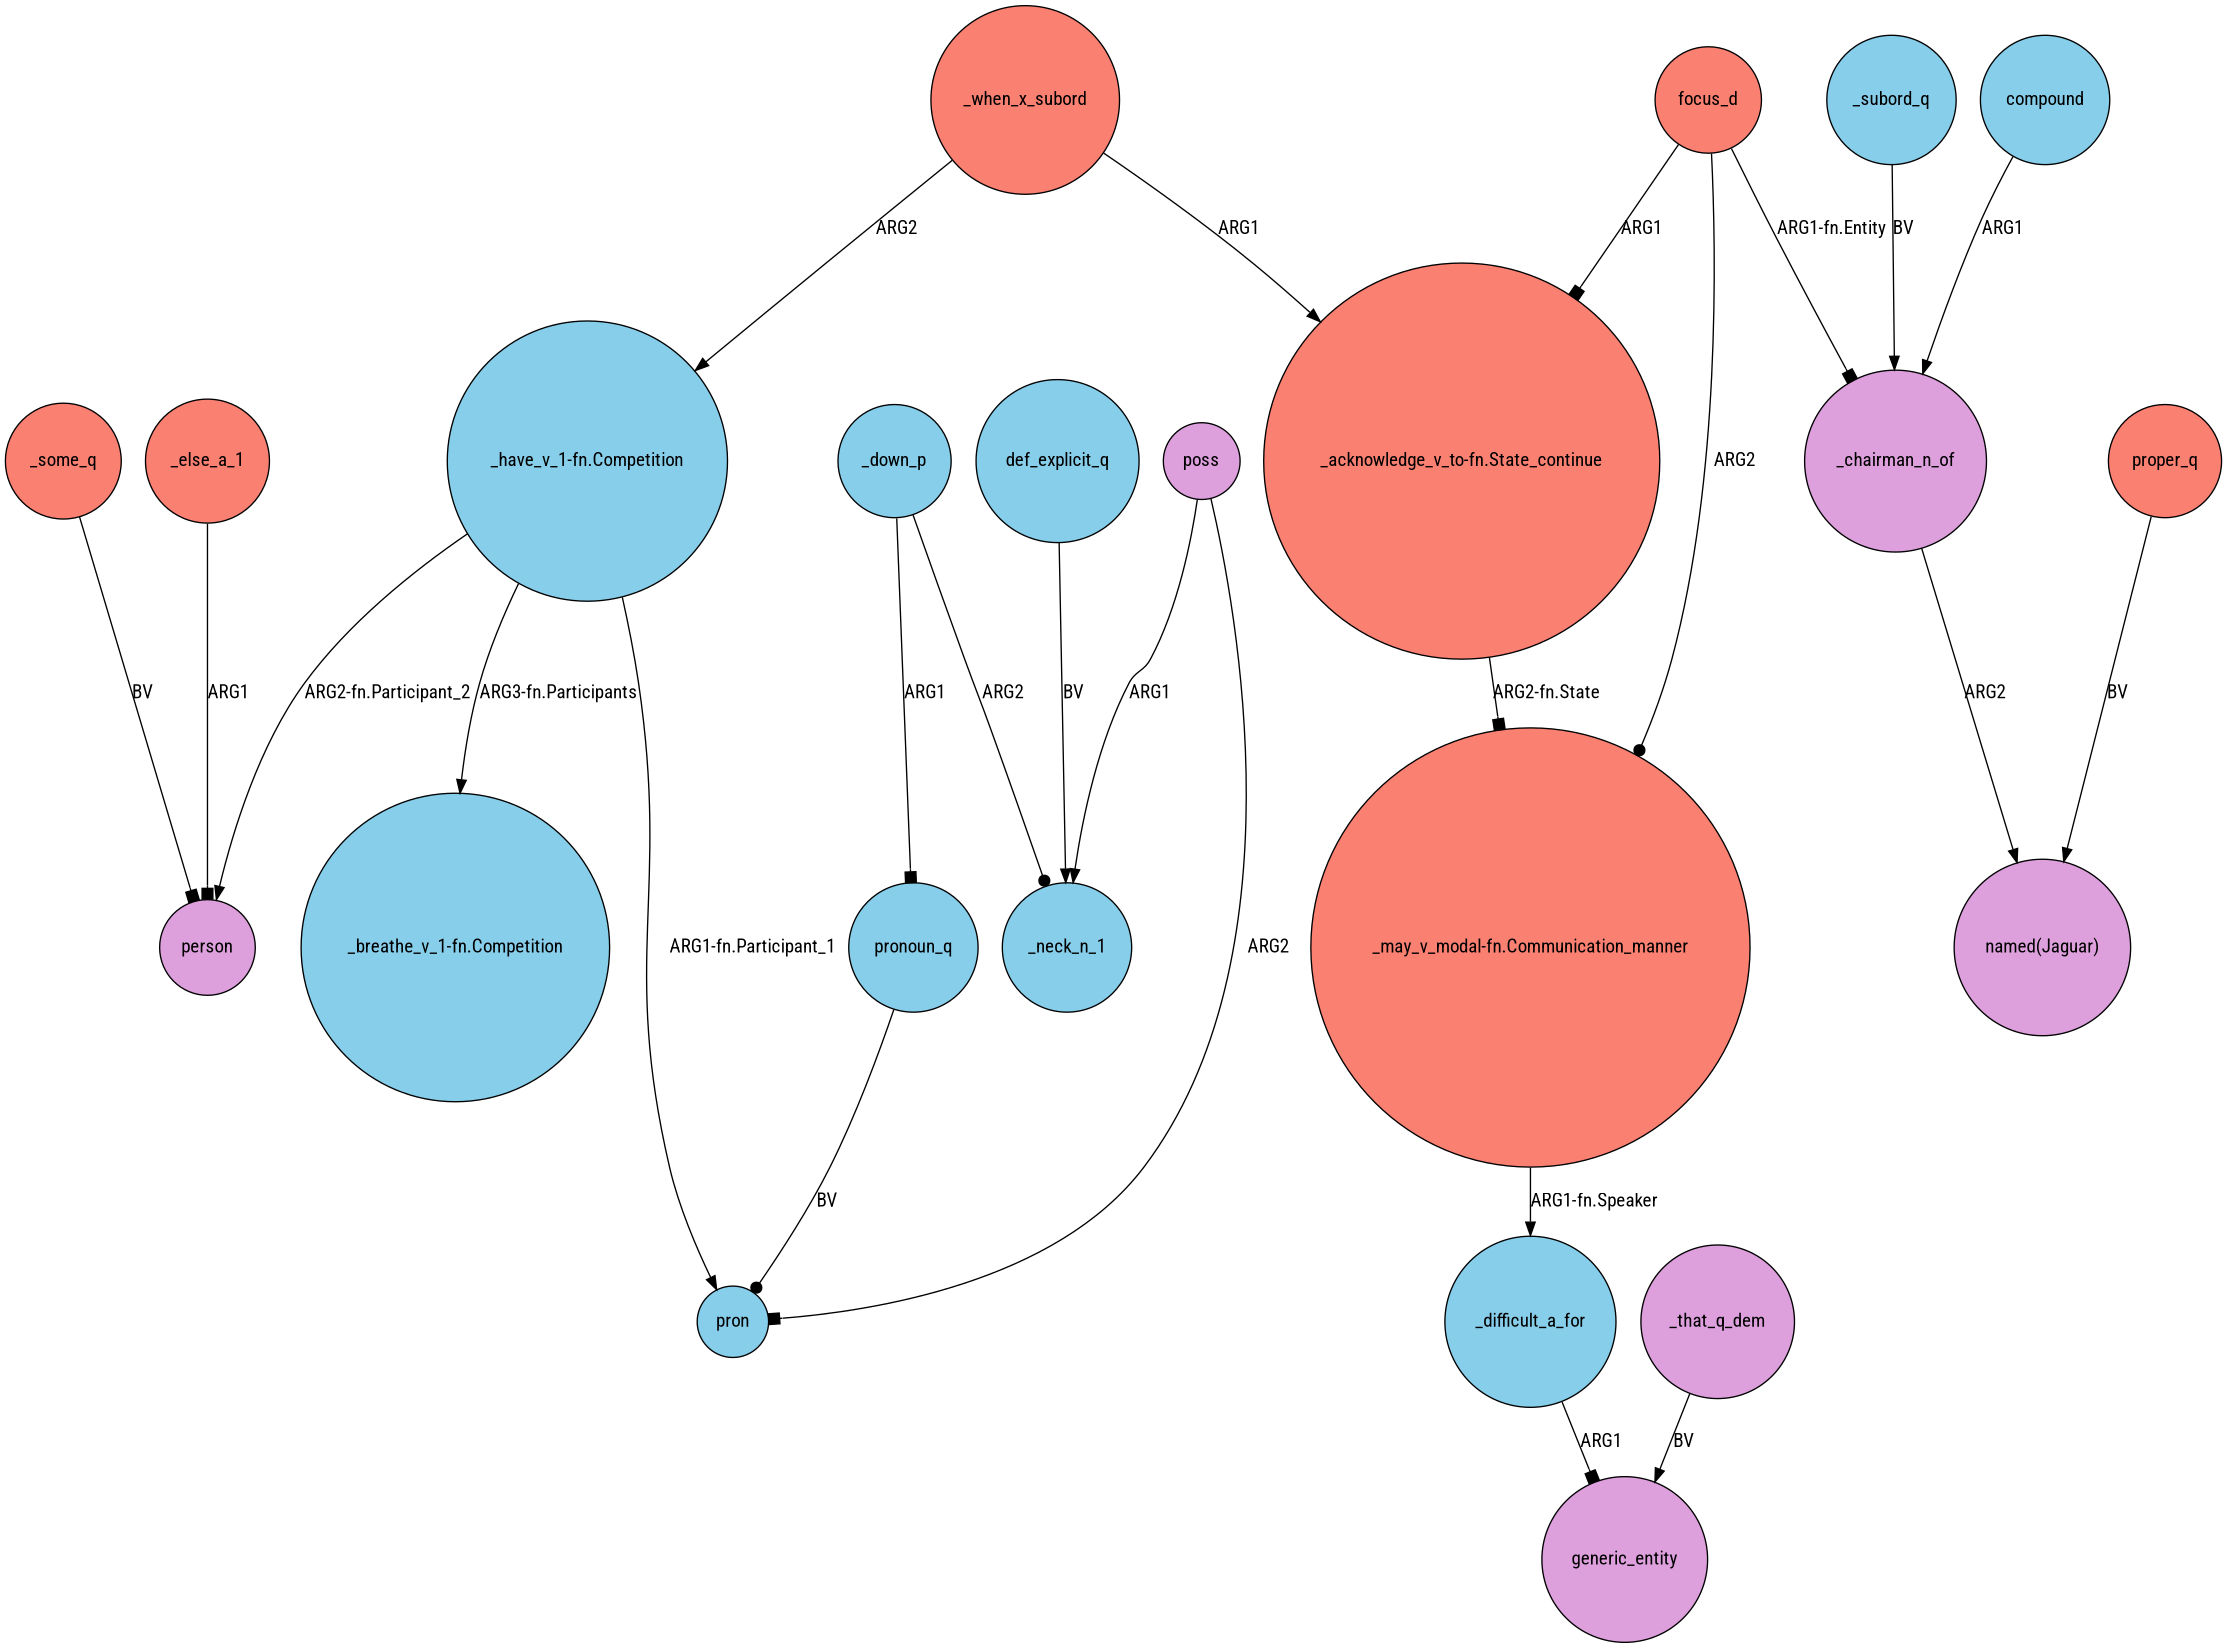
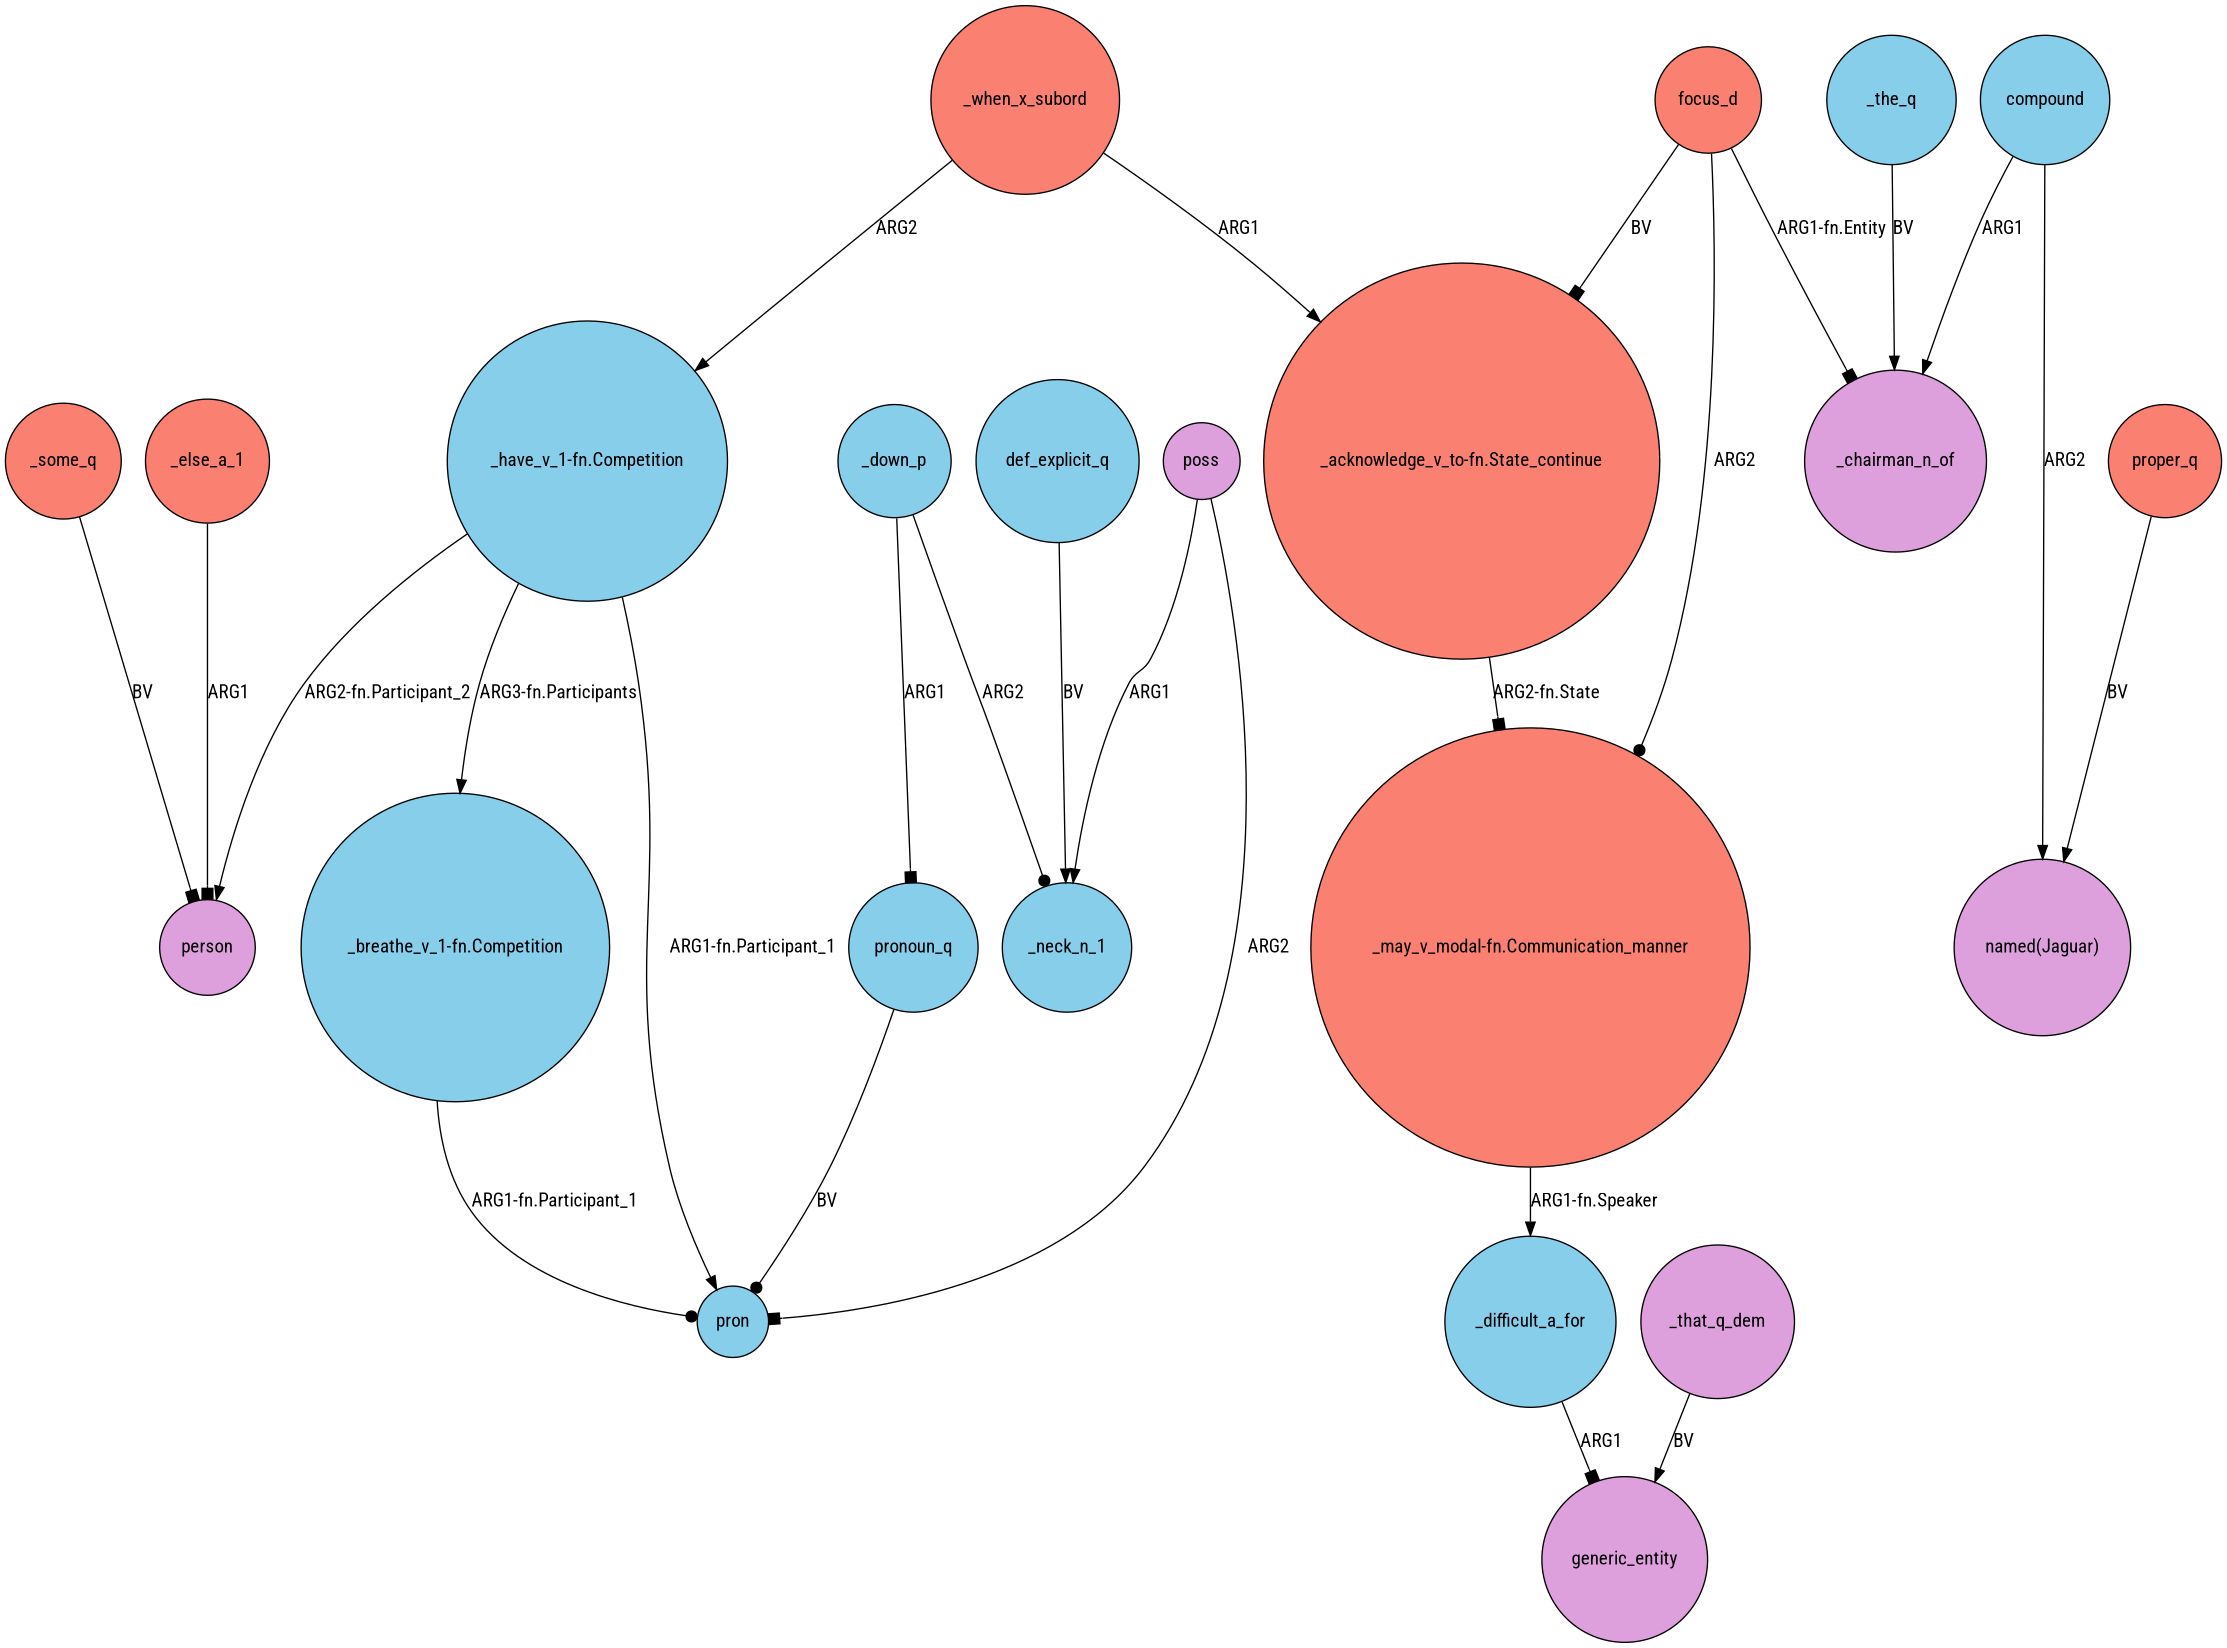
(1892, 100) -> (1892, 100)
(1642, 229) -> (1642, 229)
(1967, 699) -> (2044, 505)
none -> (517, 1256)
